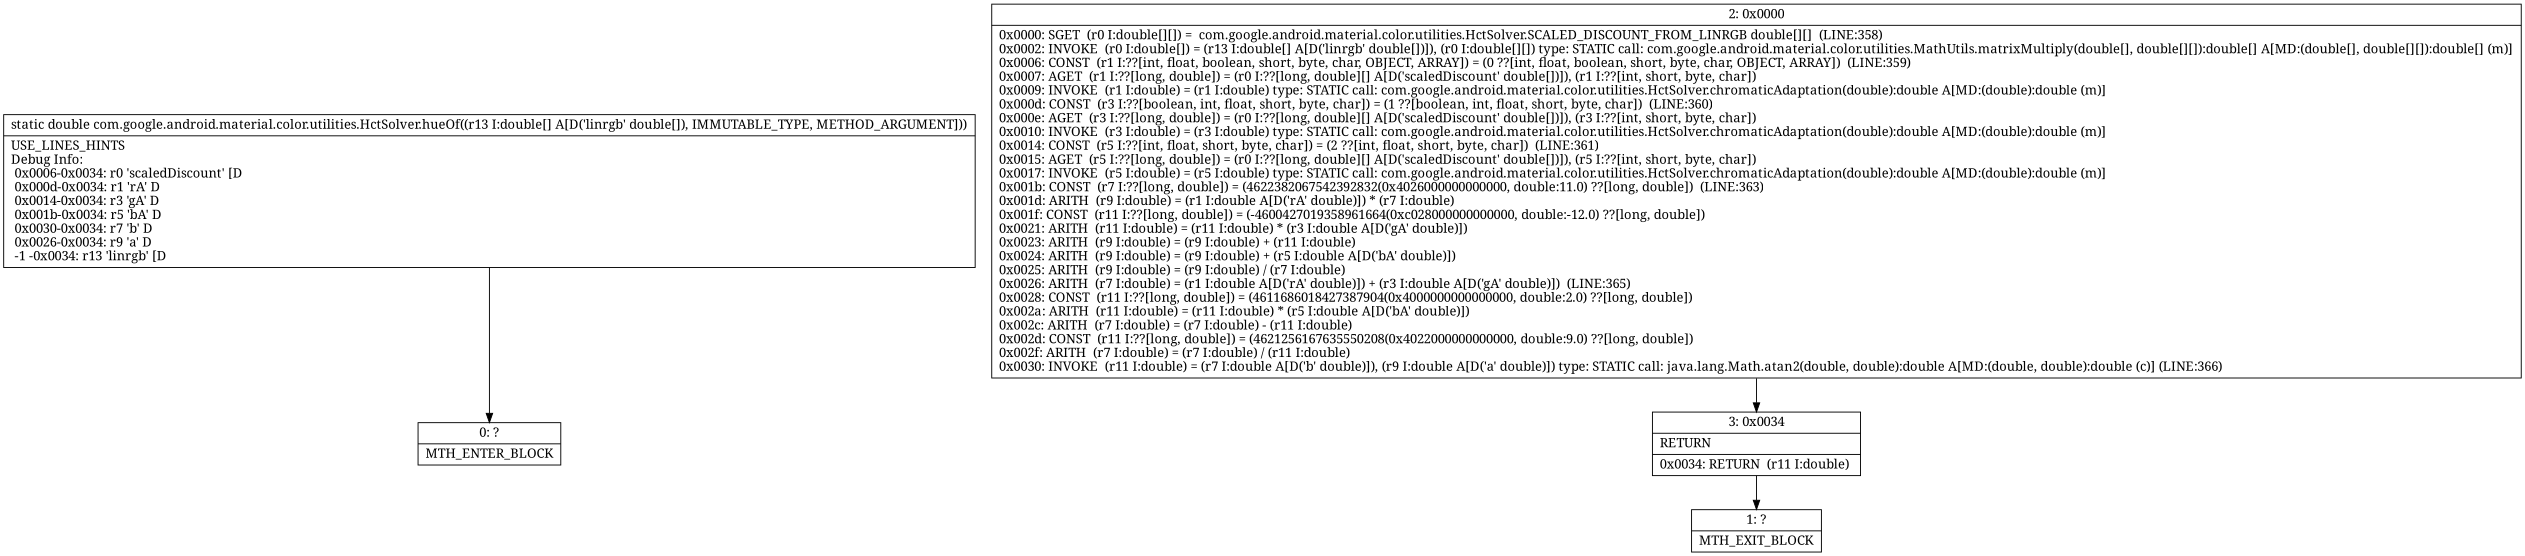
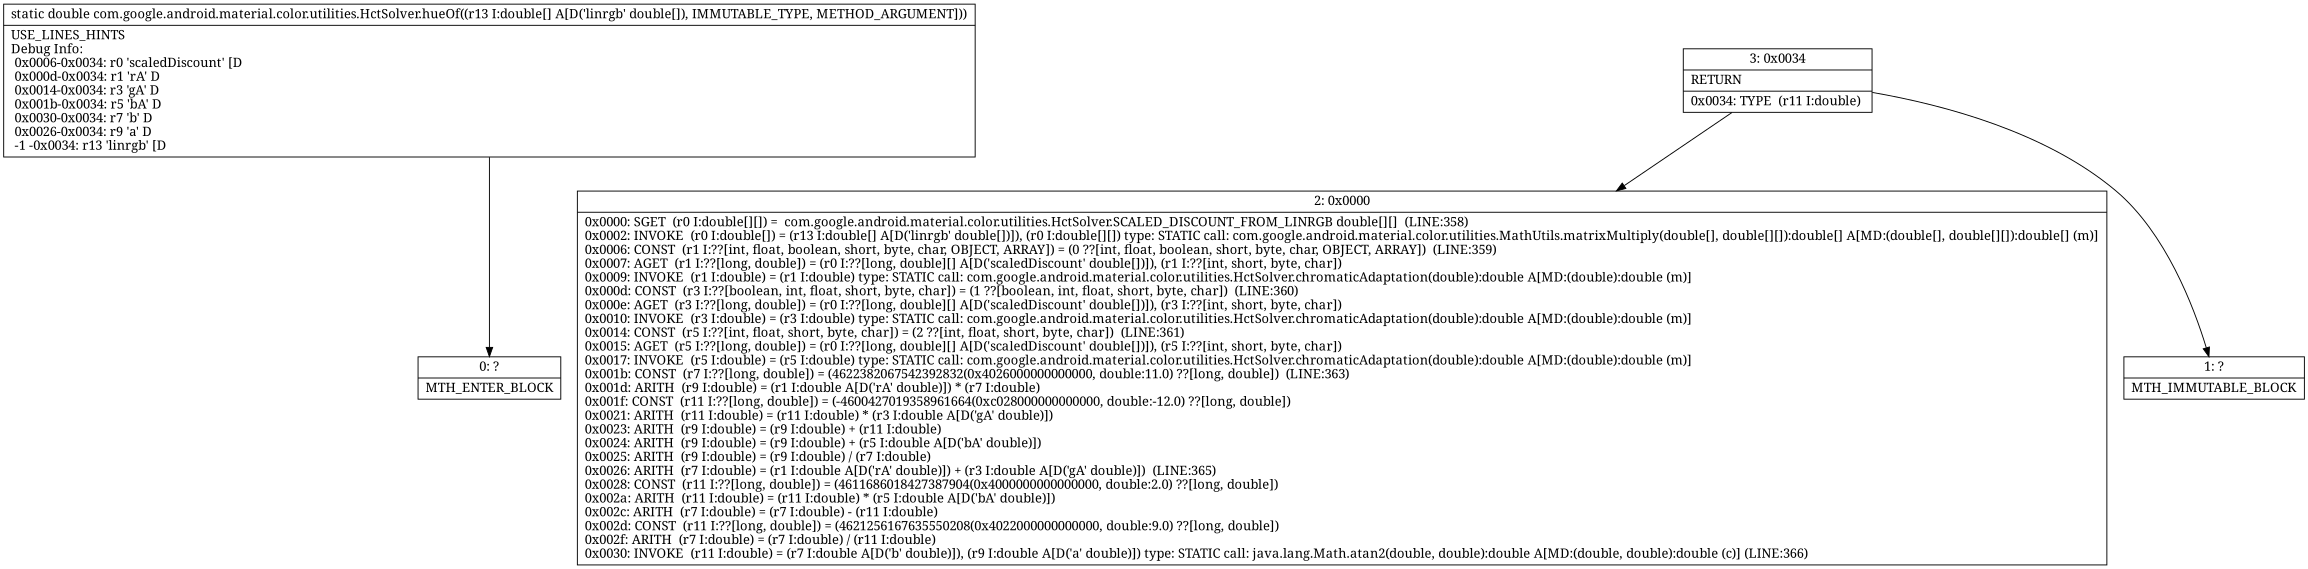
(1756, 390) -> (1678, 149)
(1756, 465) -> (1778, 101)
(1756, 541) -> (2214, 388)
